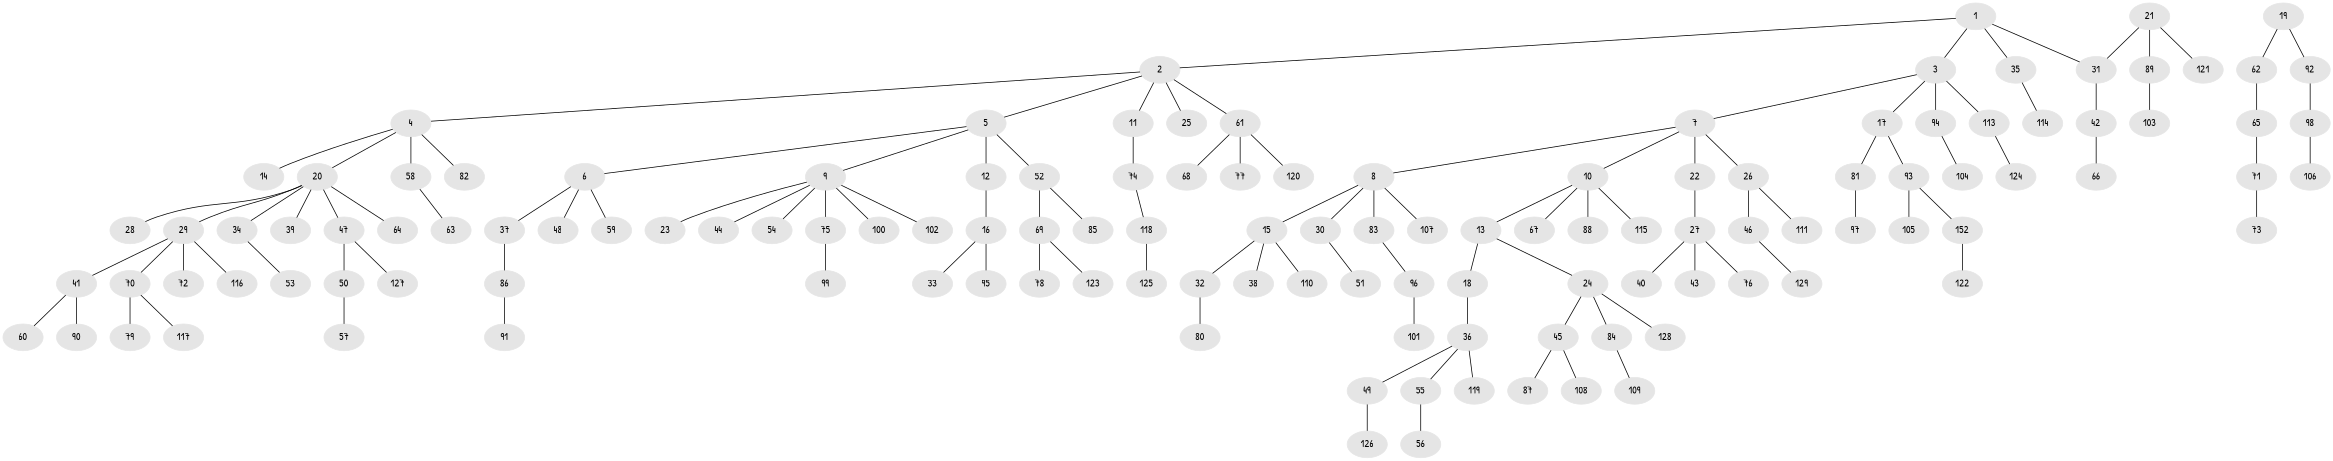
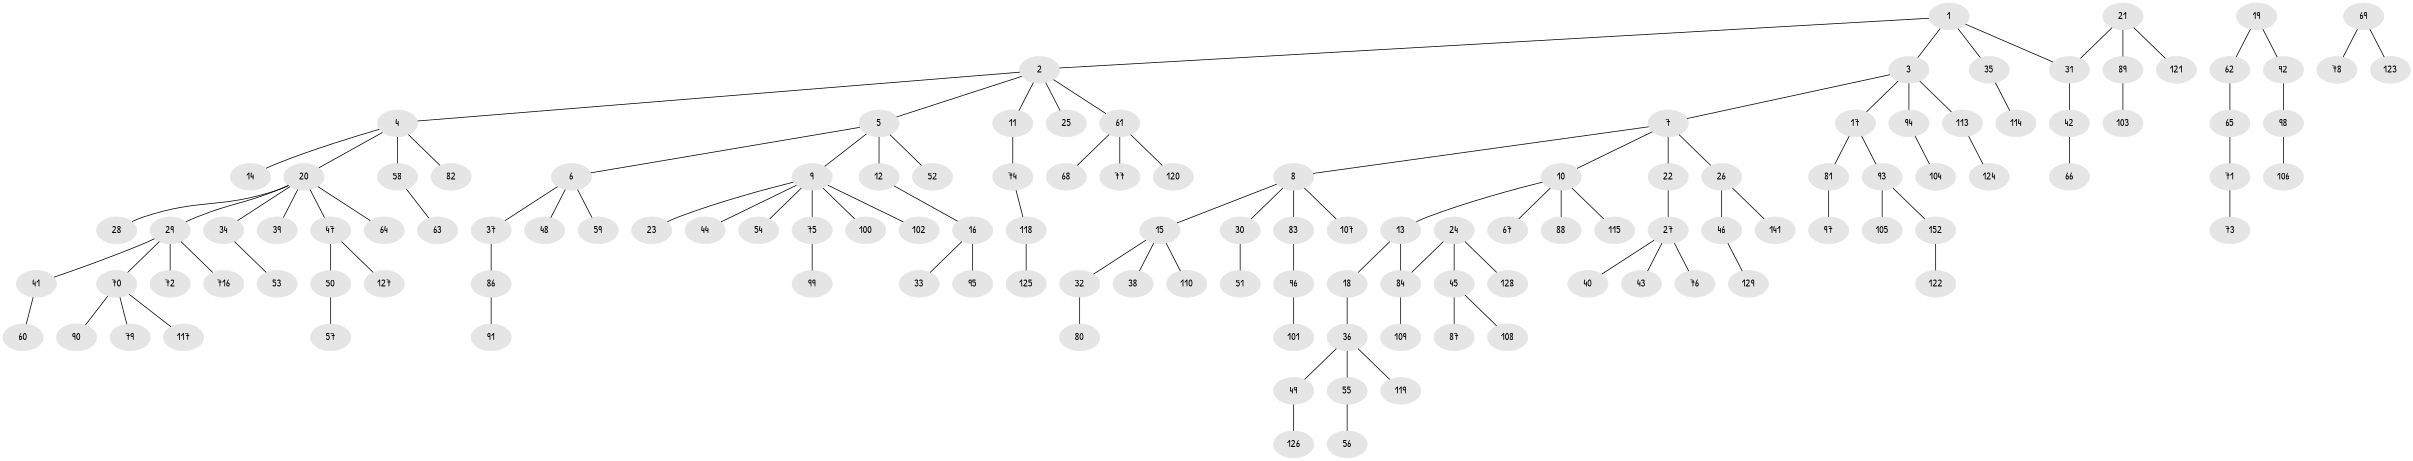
(1040, 204) -> none
(1093, 230) -> none
(1802, 230) -> (1775, 230)
(1534, 257) -> (1401, 257)
(237, 284) -> (224, 284)
(77, 311) -> (97, 311)
